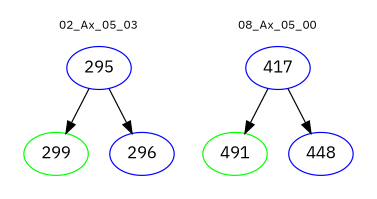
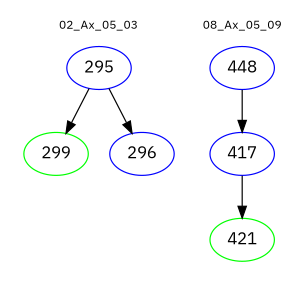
(278, 26) -> (243, 26)
(297, 106) -> (242, 105)
(235, 154) -> (242, 240)
